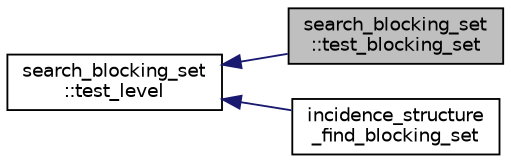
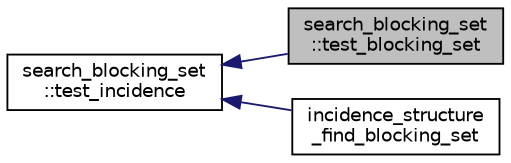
(115, 82) -> (115, 82)
